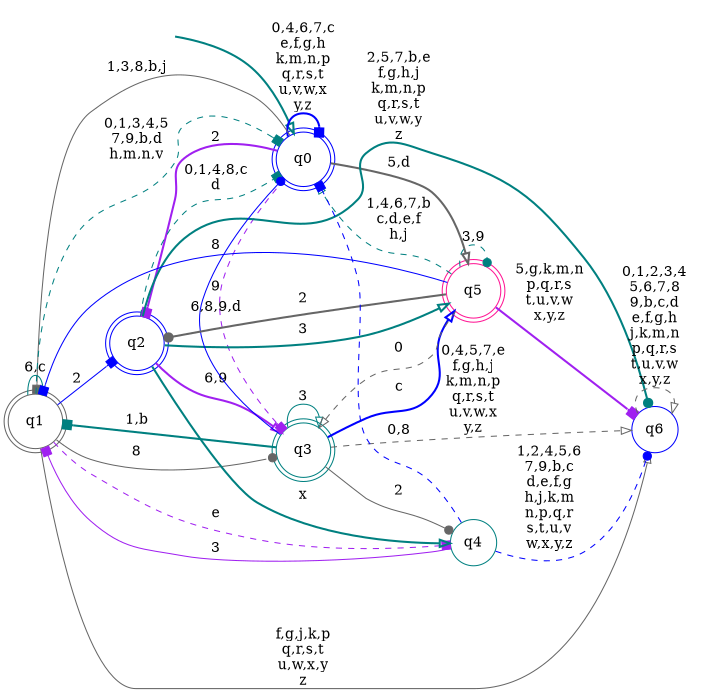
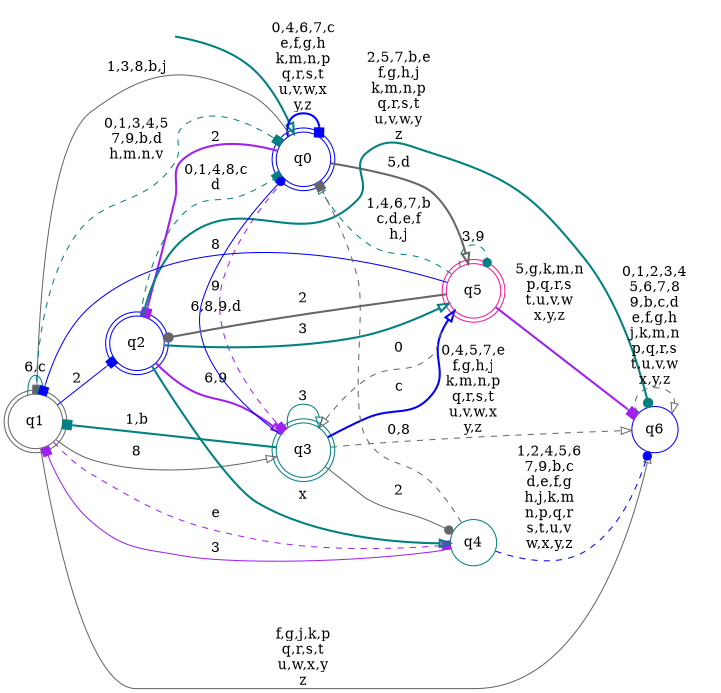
(358, 377) -> (358, 377)
(159, 470) -> (159, 470)
